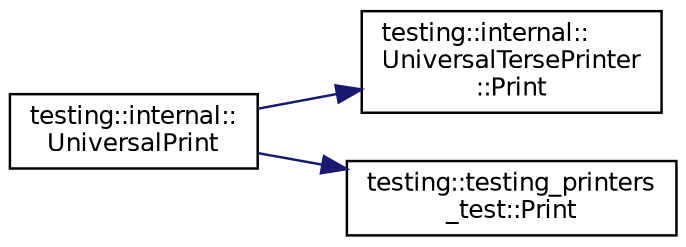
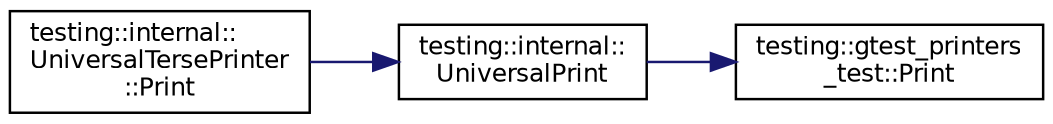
(297, 101) -> (341, 62)
(512, 198) -> (890, 62)
